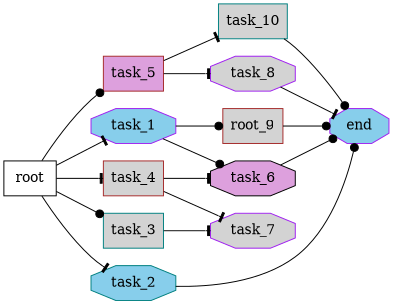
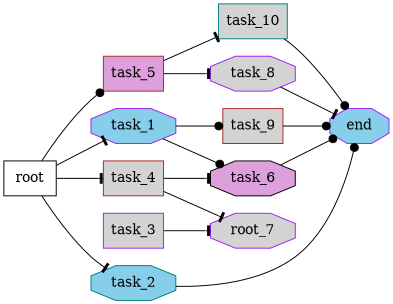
(253, 126) -> (253, 126)
(76, 202) -> none
(133, 231) -> (133, 231)
(253, 231) -> (253, 231)
